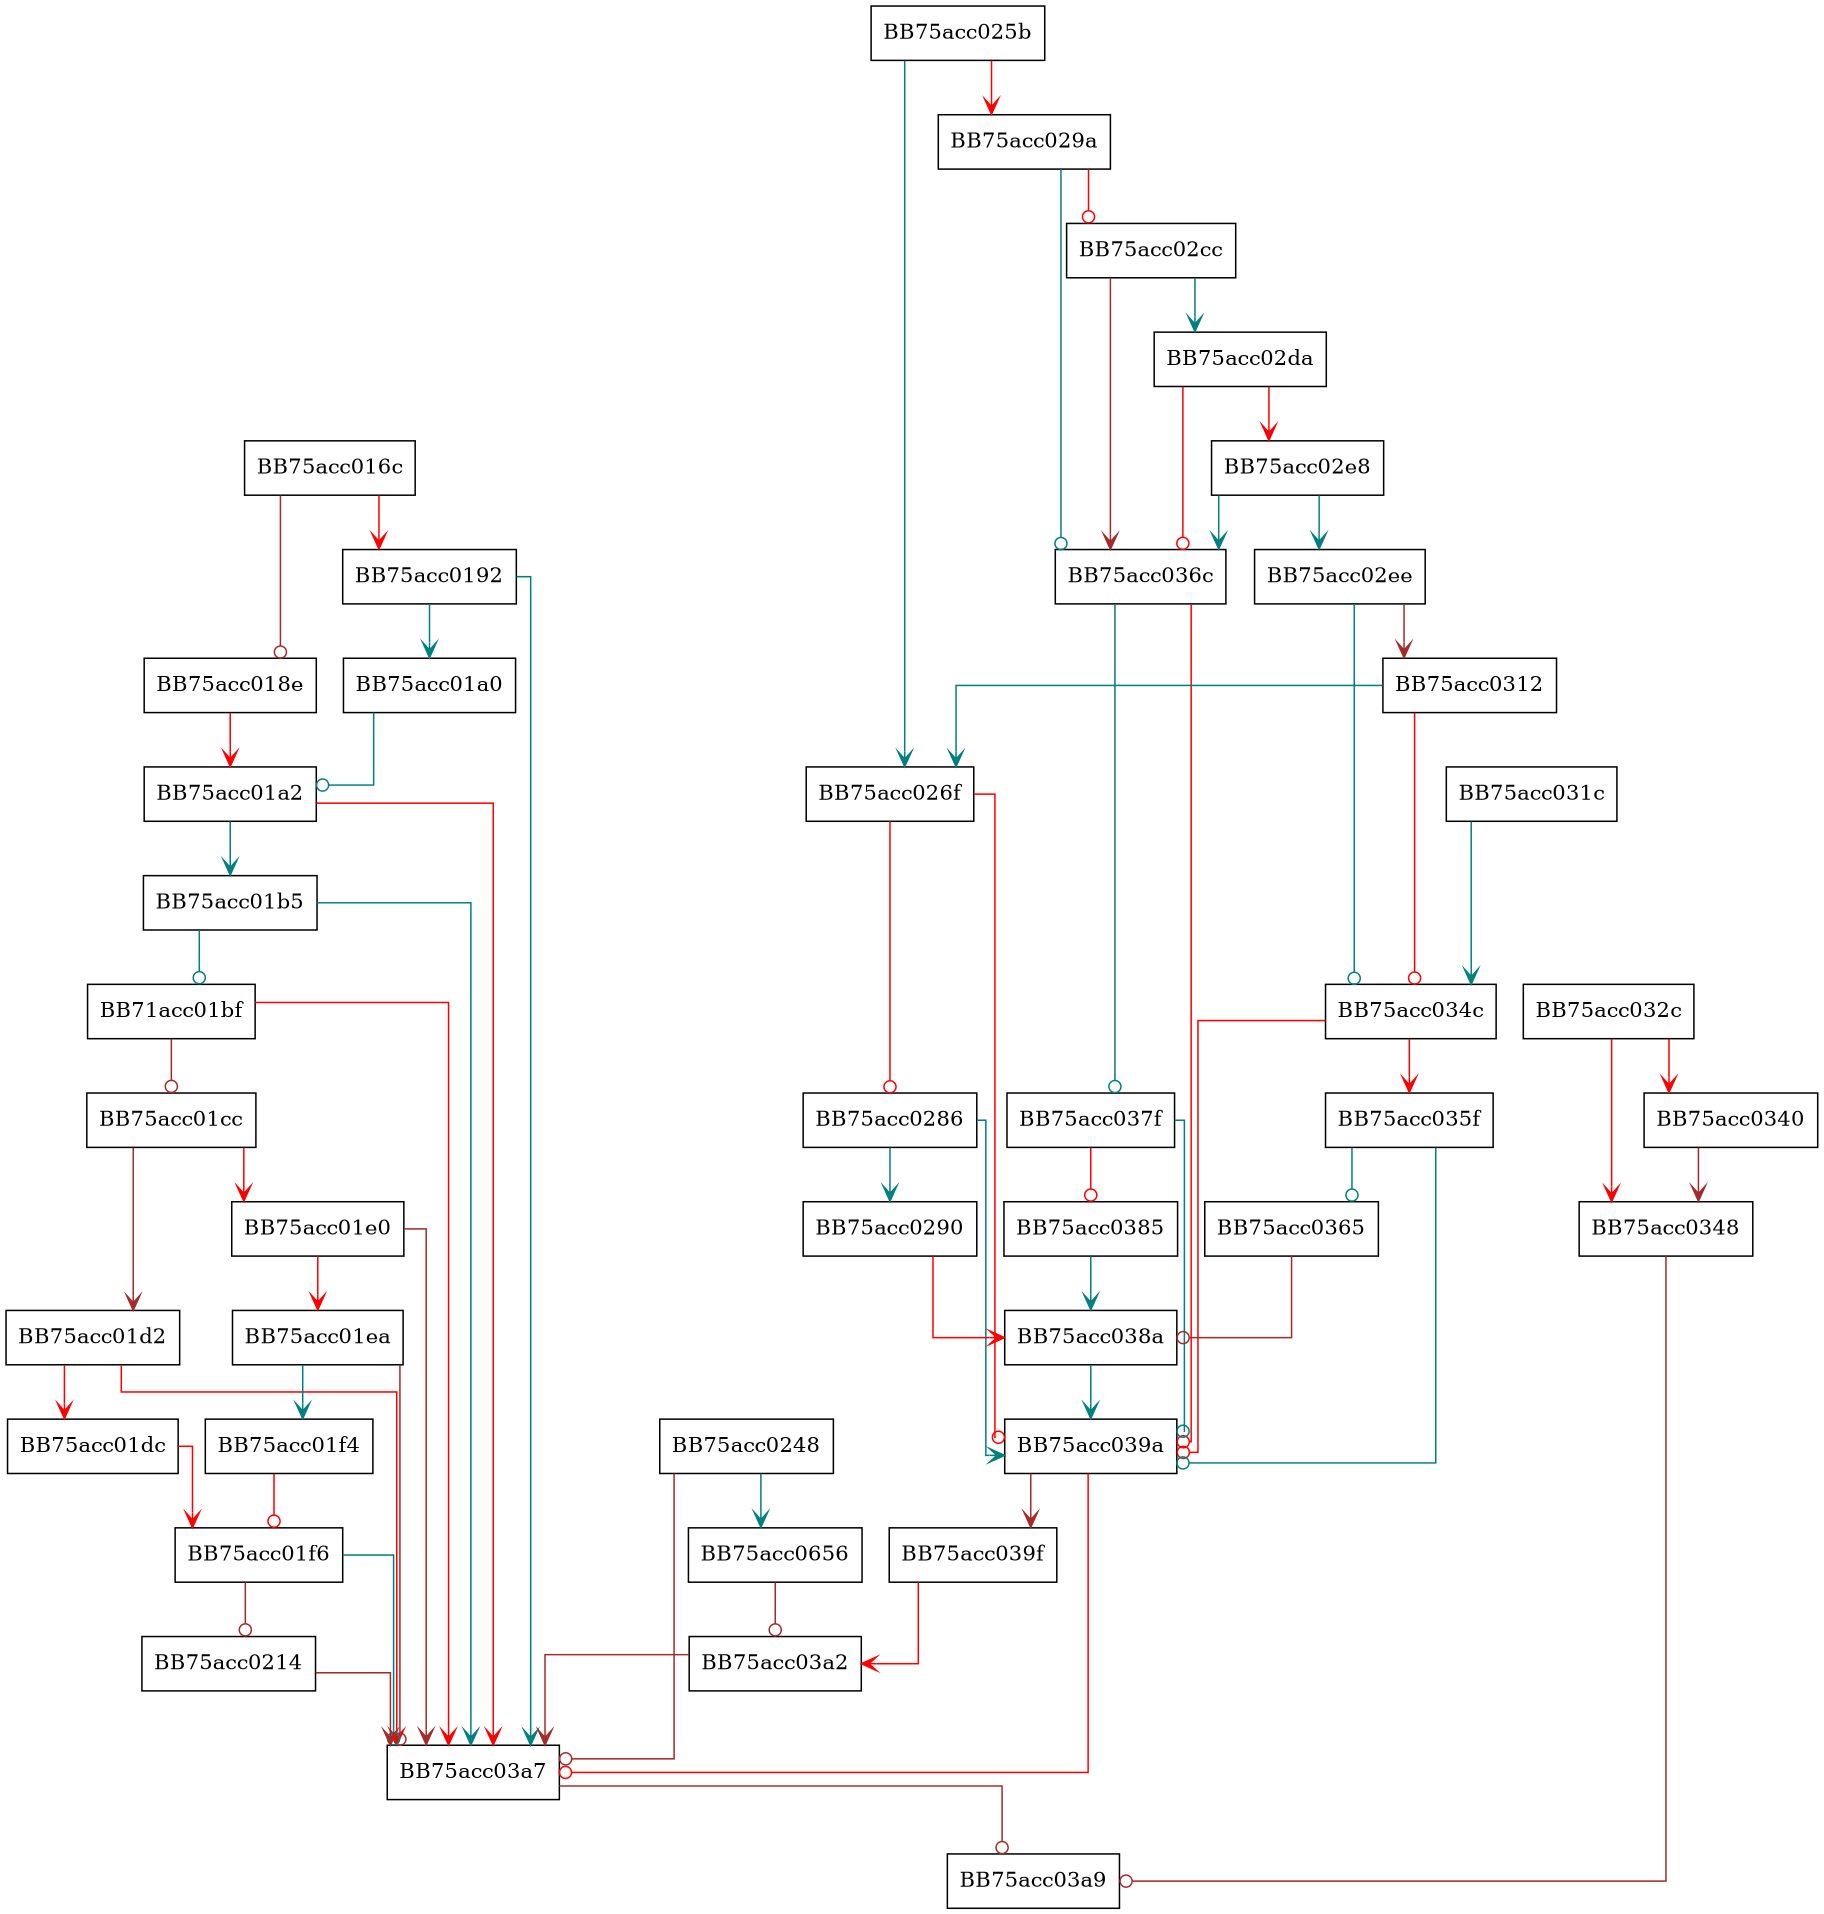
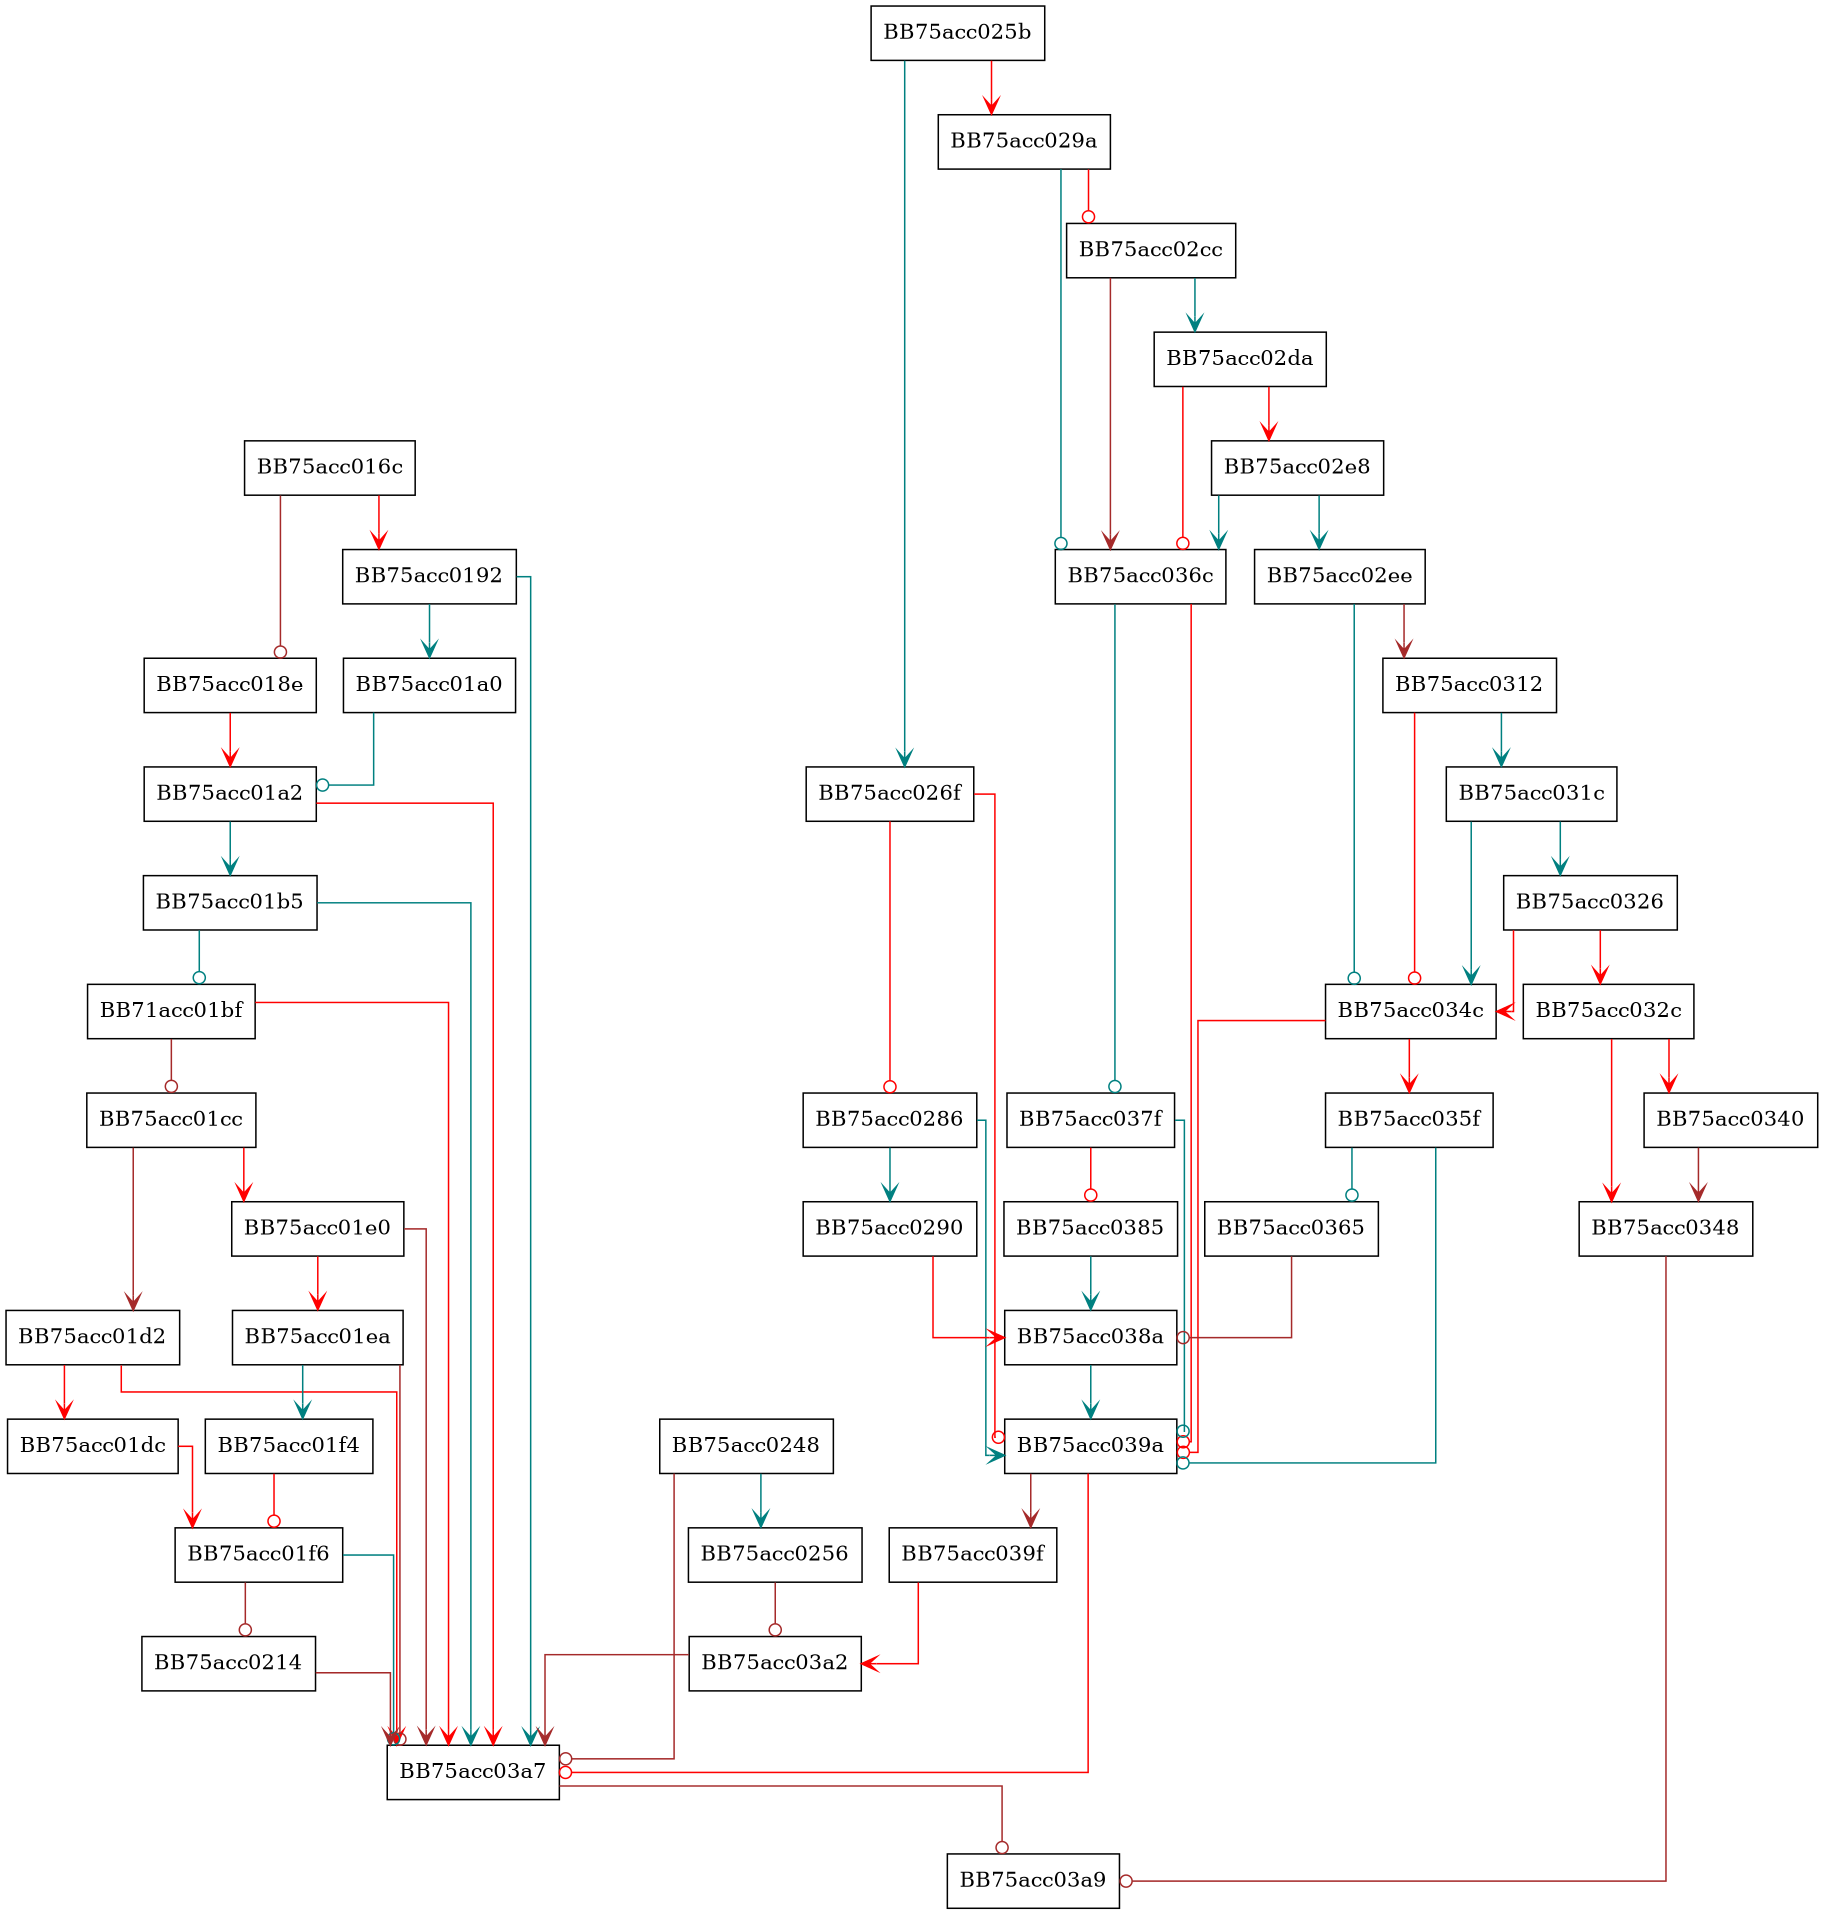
(1136, 685) -> (1501, 732)
none -> (1590, 903)
(775, 1555) -> (775, 1555)
